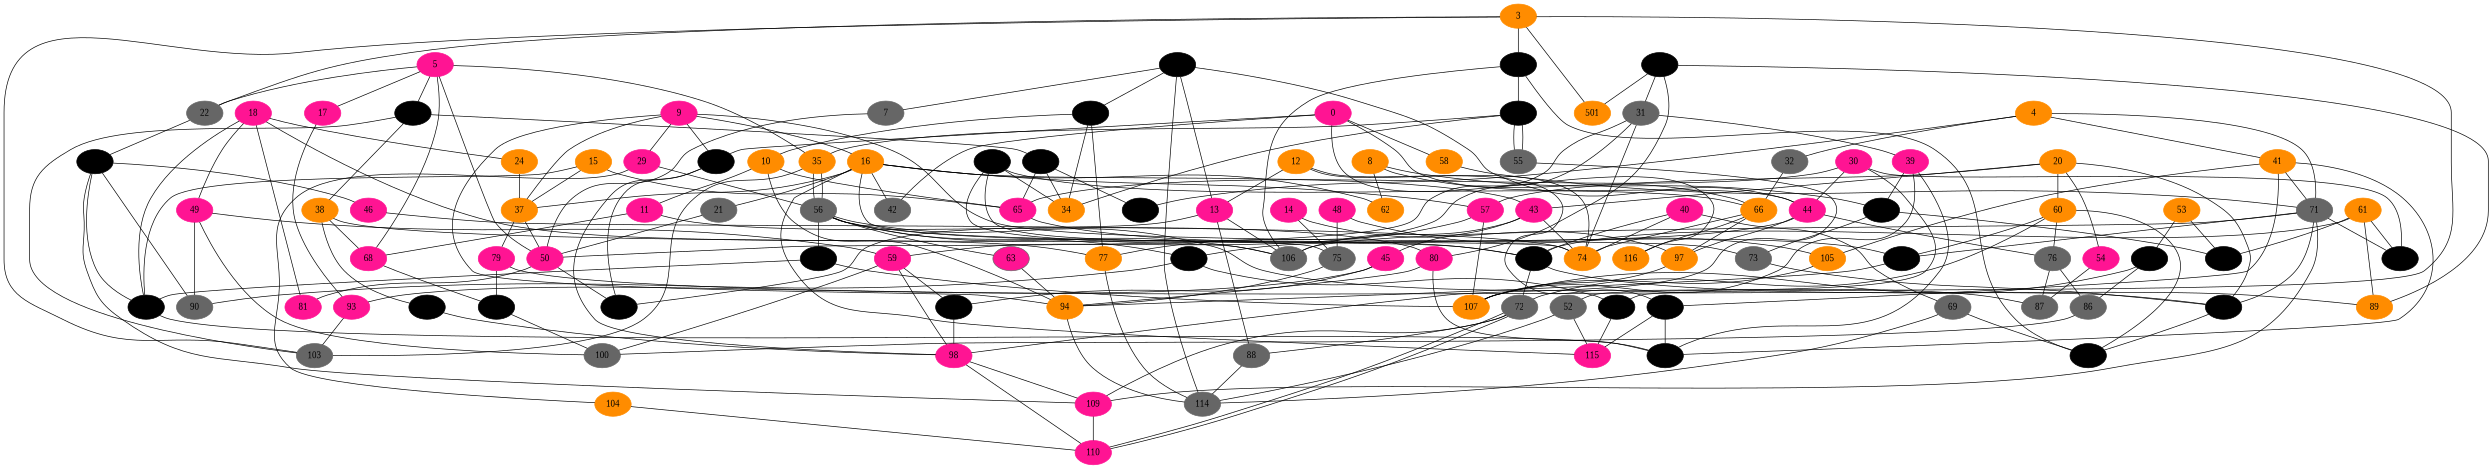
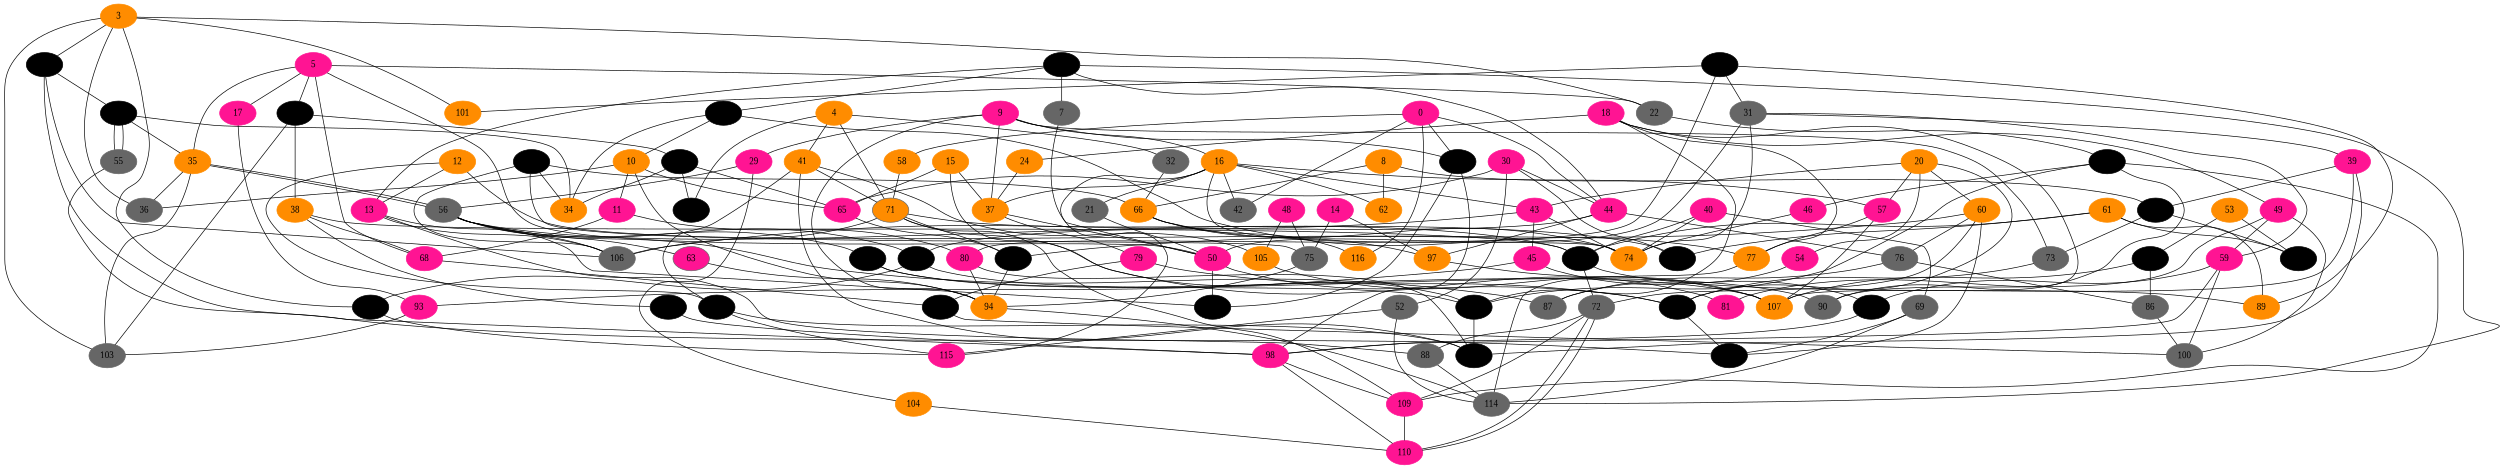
(1592, 113) -> (463, 113)
none -> (144, 210)
(2315, 210) -> (891, 210)
